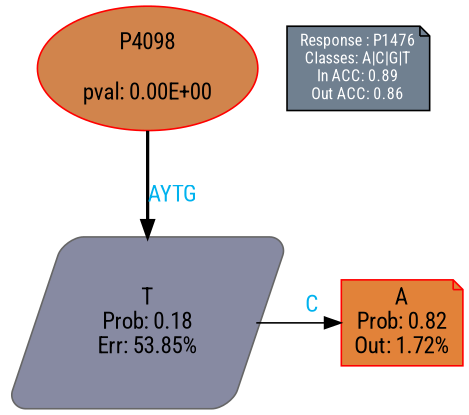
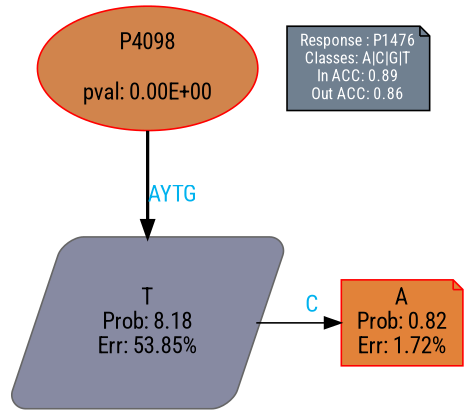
(148, 323) -> (148, 323)
(402, 323) -> (402, 323)
